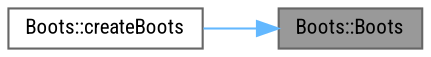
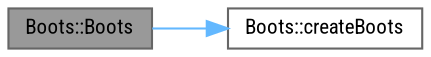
(230, 28) -> (179, 28)
